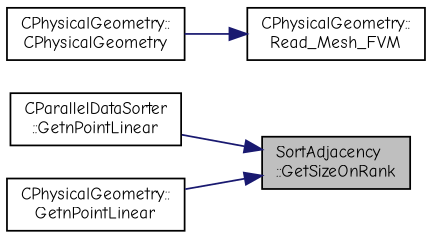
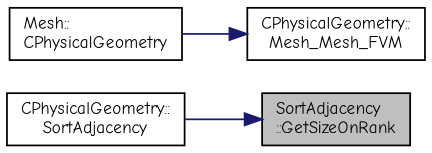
(96, 34) -> (96, 34)
(336, 34) -> (336, 34)
(96, 119) -> none
(96, 205) -> (96, 119)
